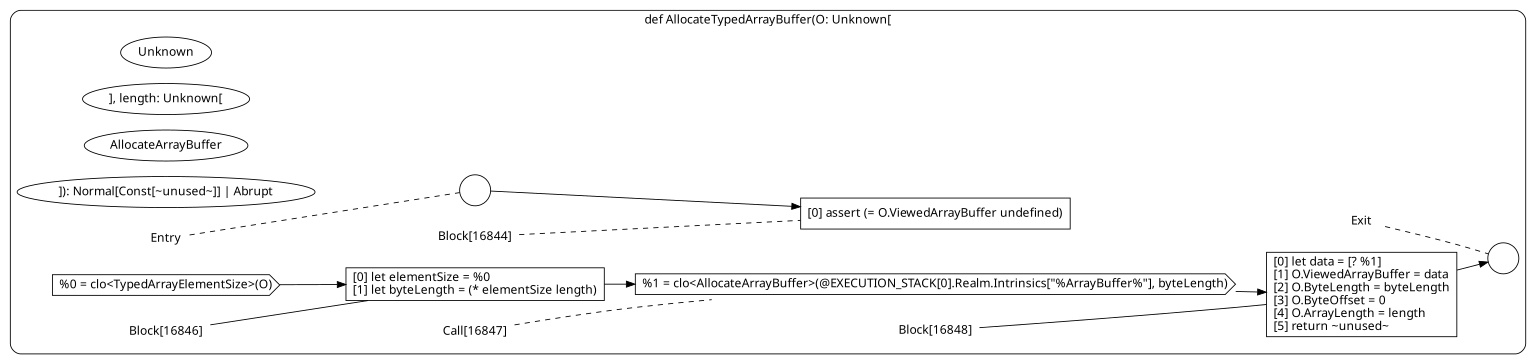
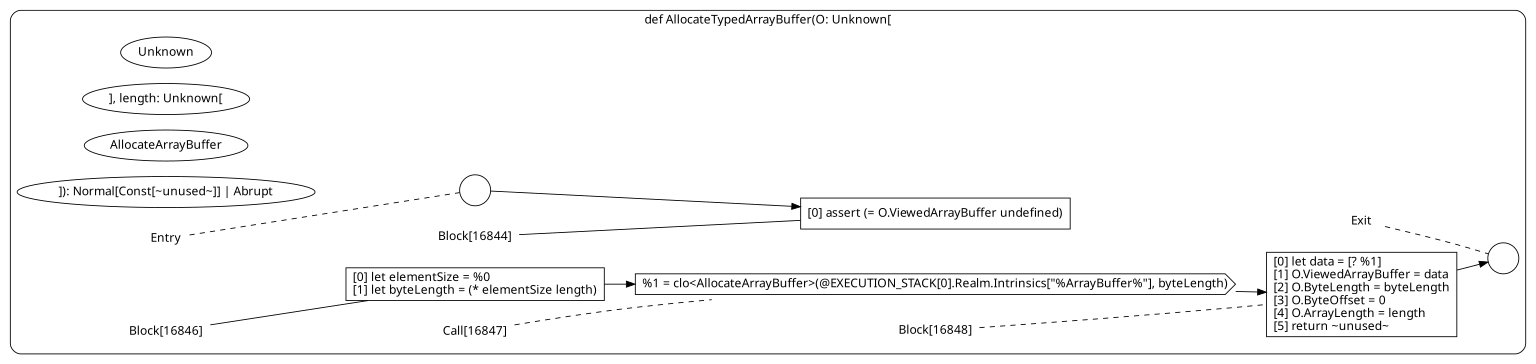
(660, 227) -> (660, 227)
(166, 285) -> none
(1123, 317) -> (1123, 317)
